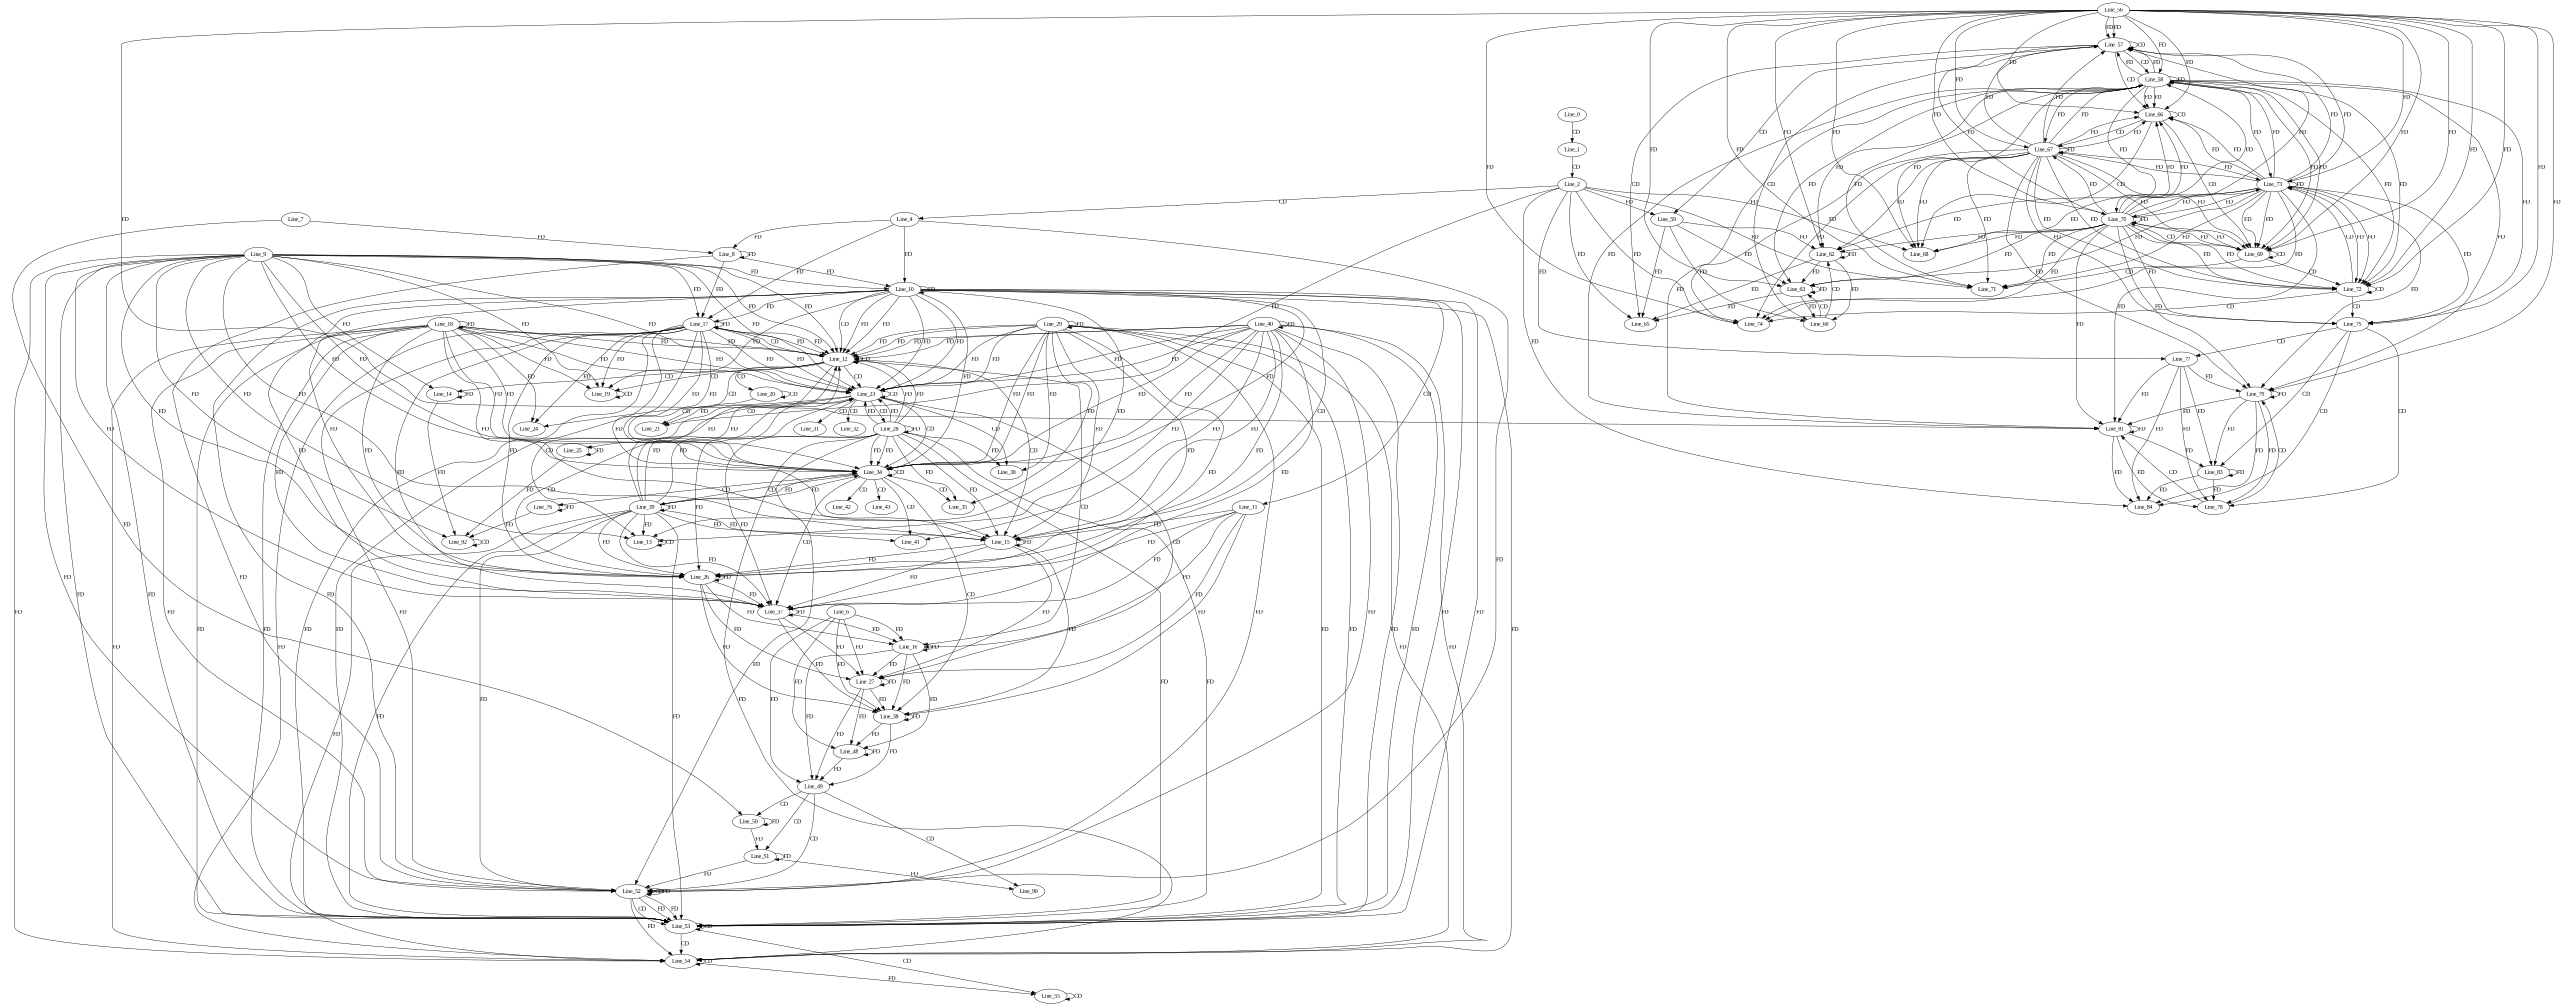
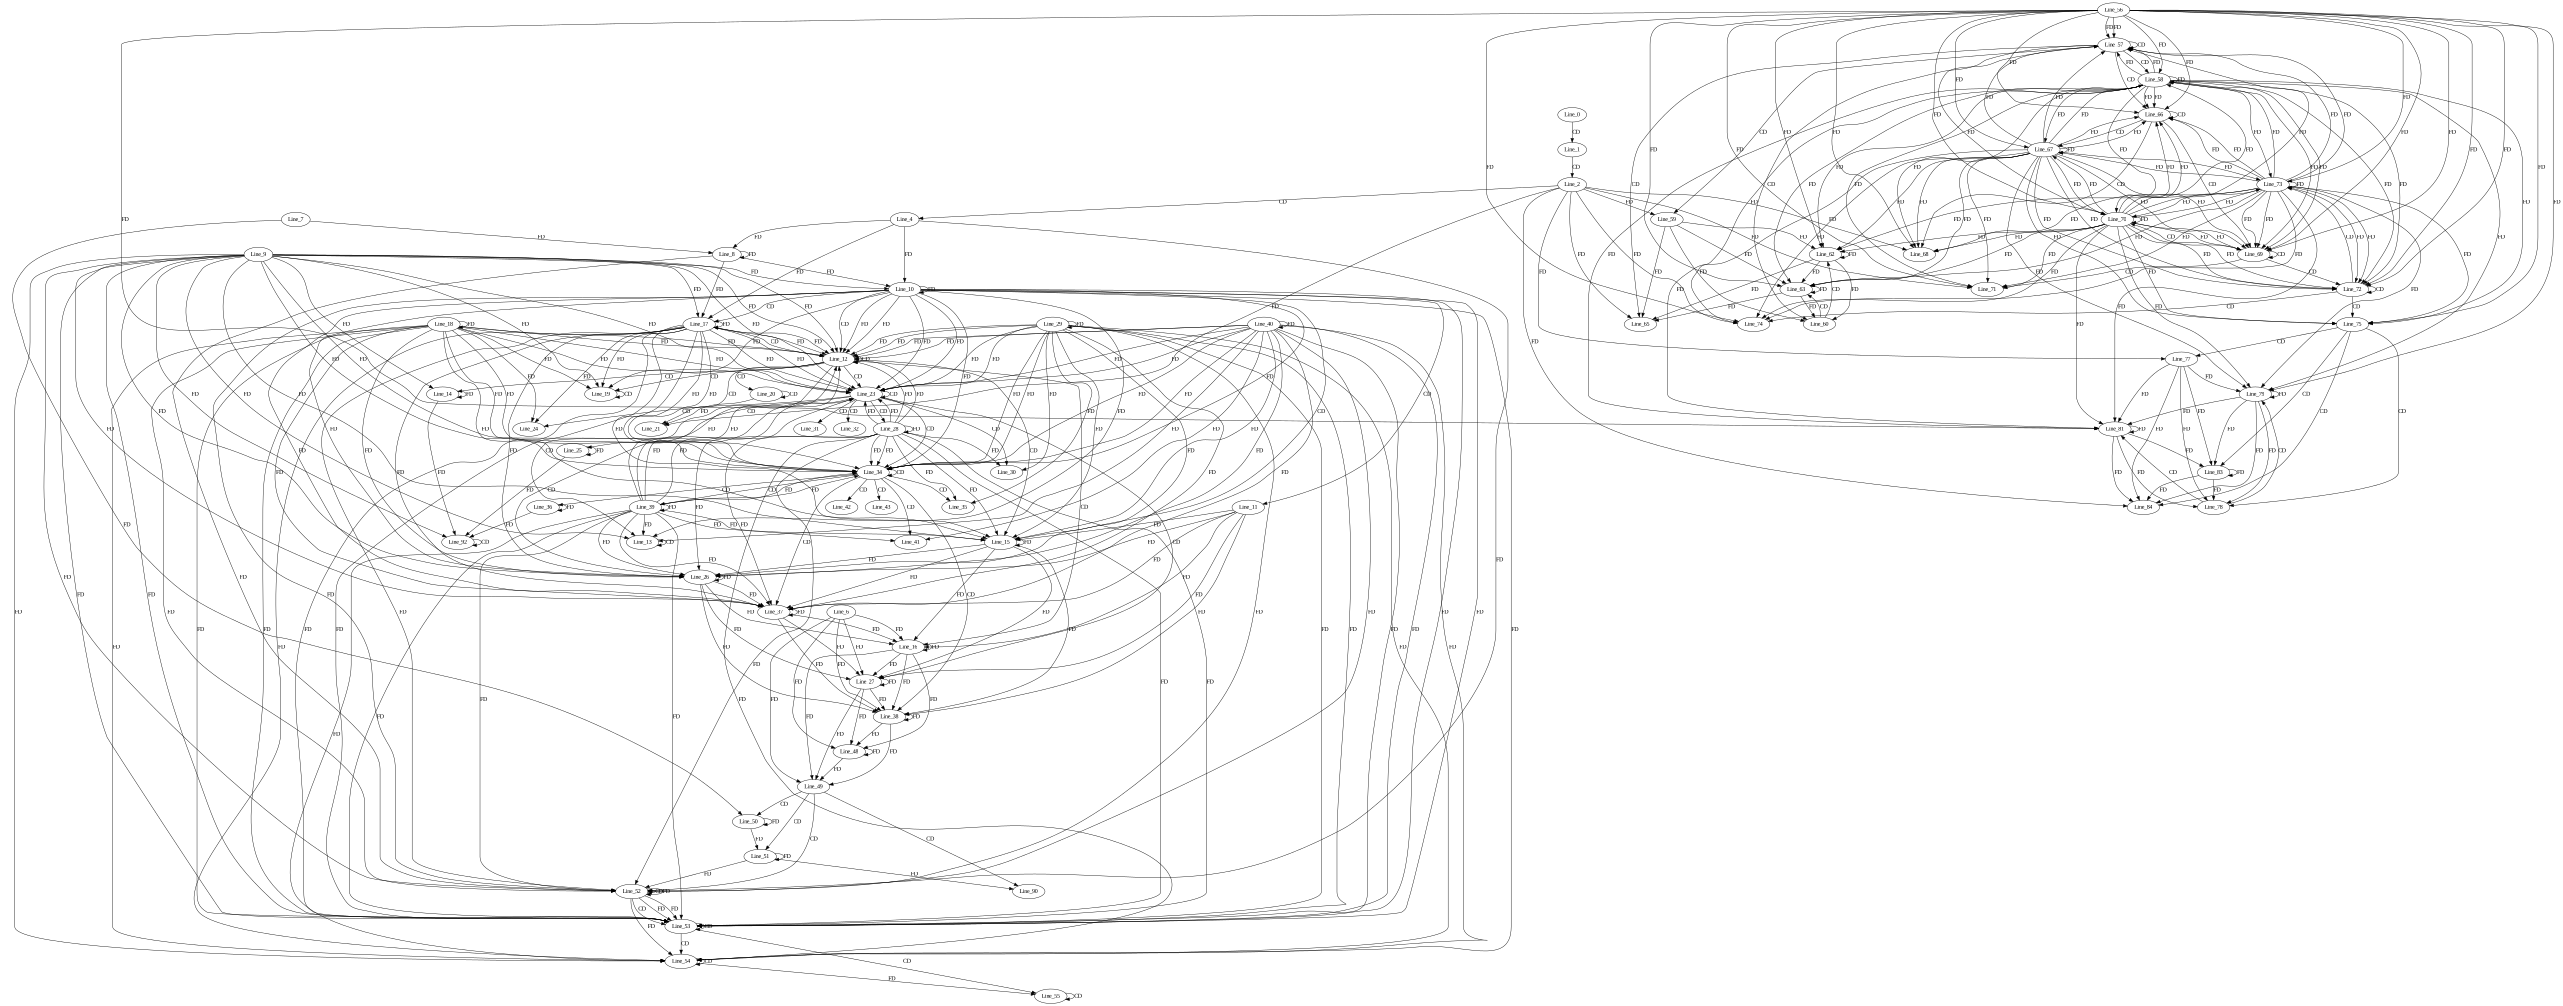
none -> (2072, 189)
none -> (1950, 244)
(770, 307) -> (770, 307)
(543, 507) -> (543, 507)
none -> (956, 593)
